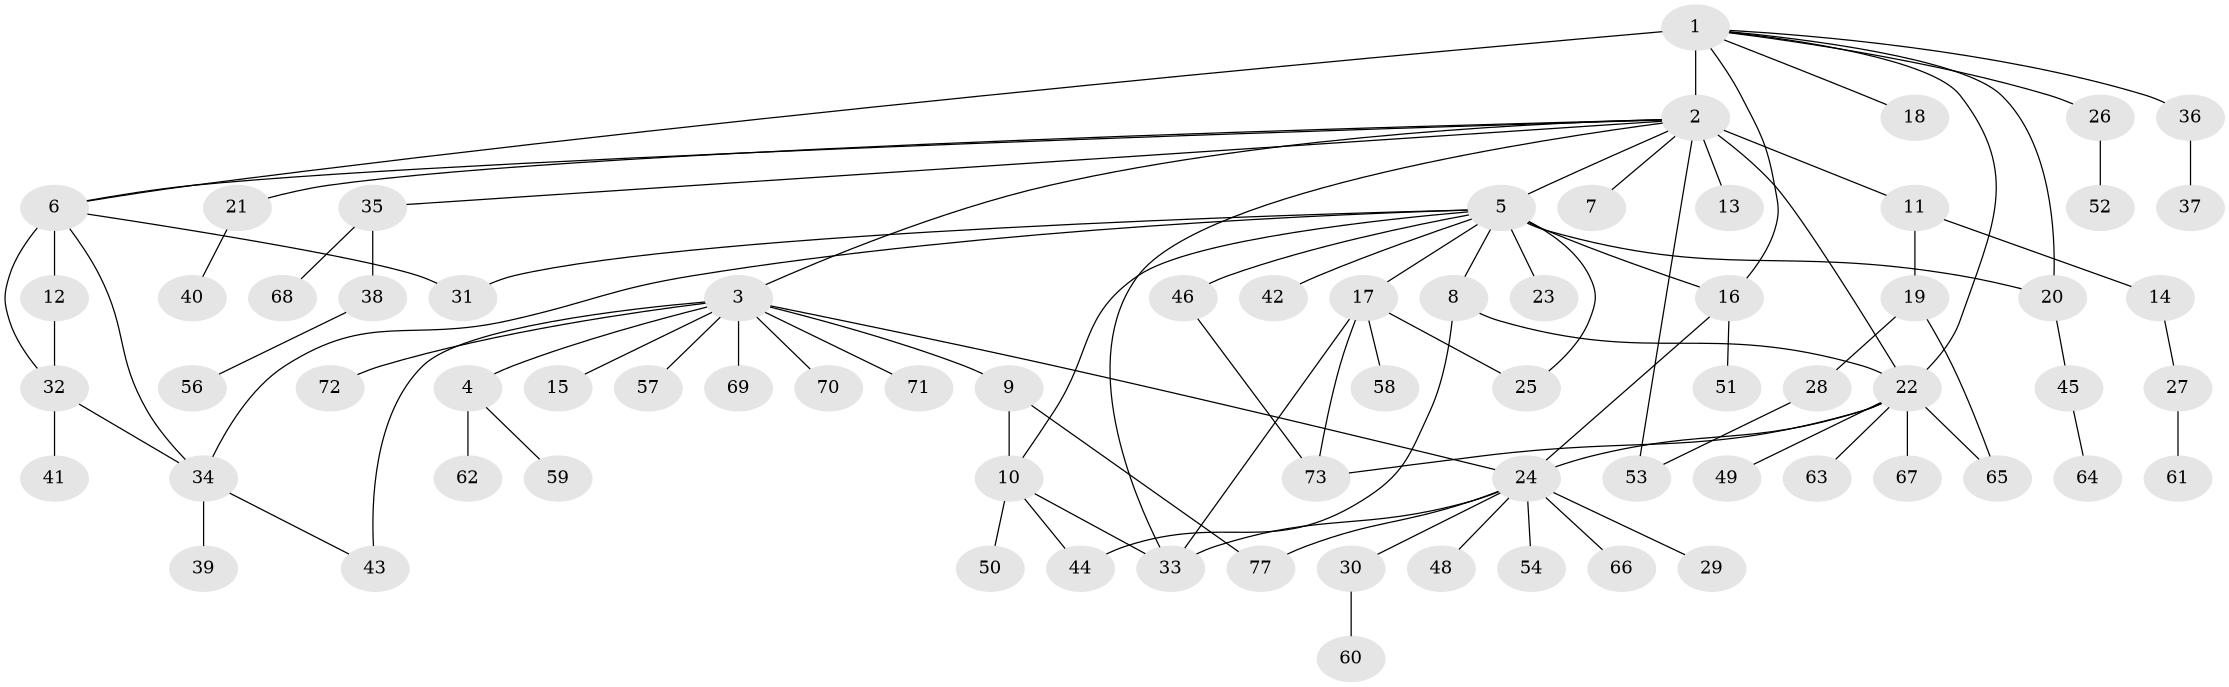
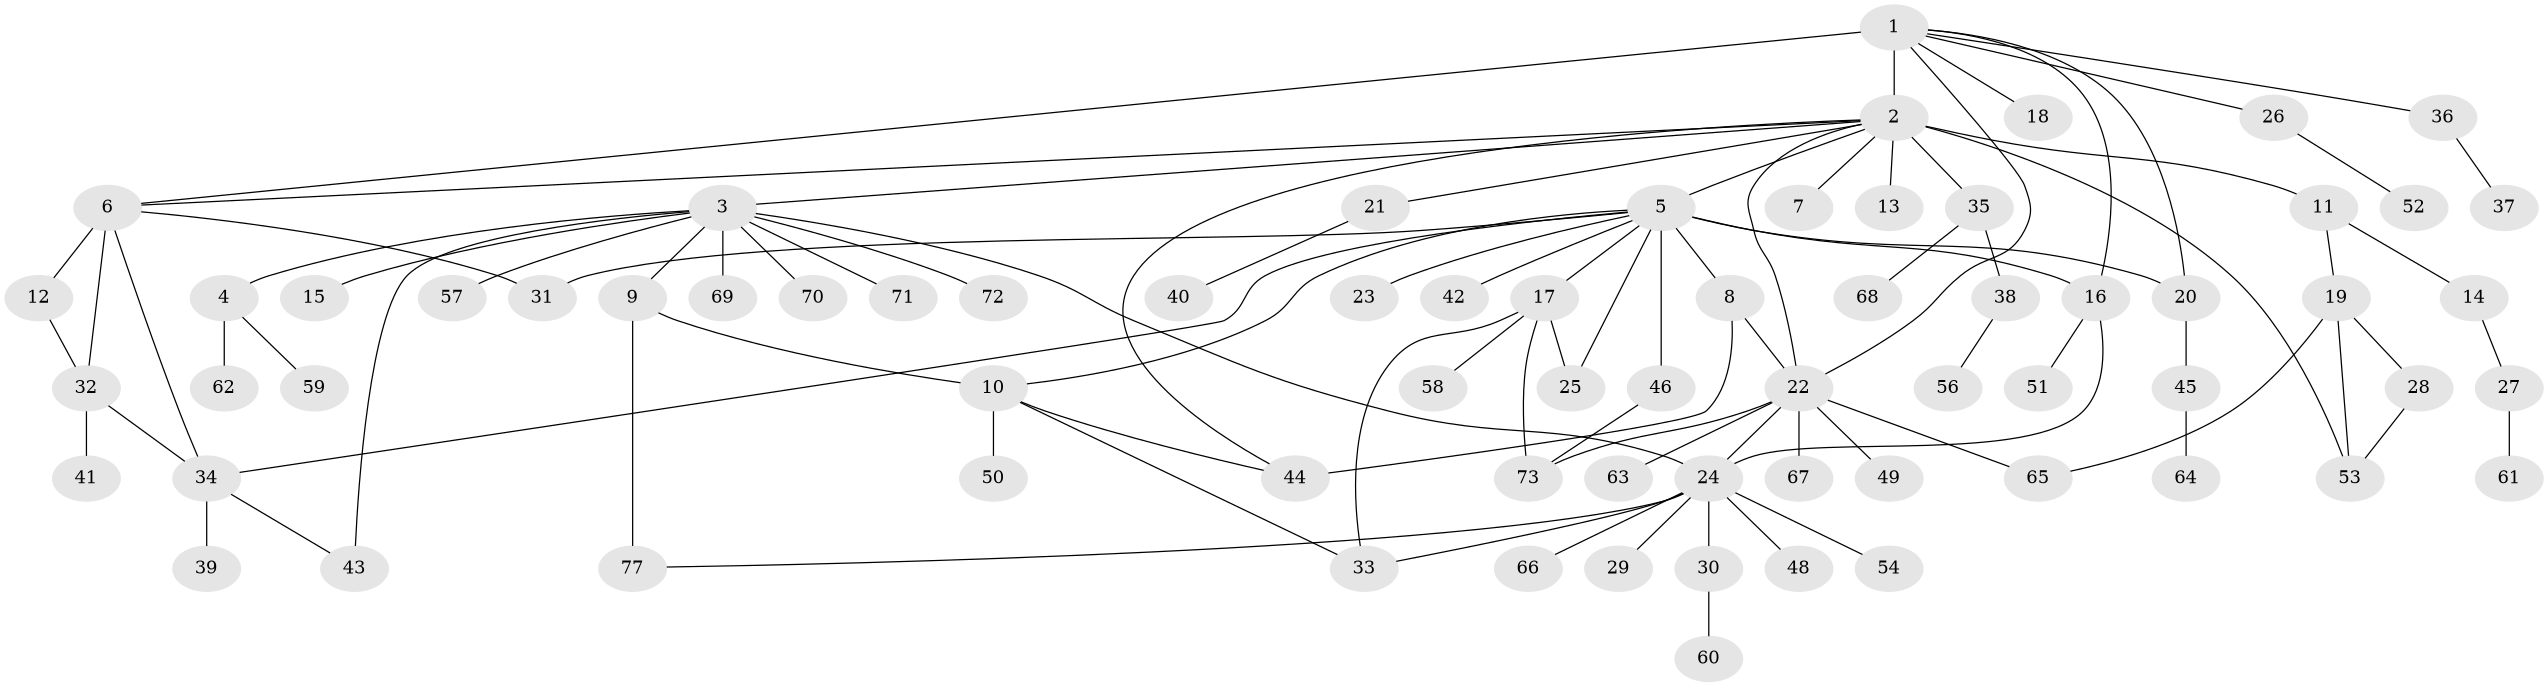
(1273, 204) -> (1357, 174)
none -> (2343, 388)
